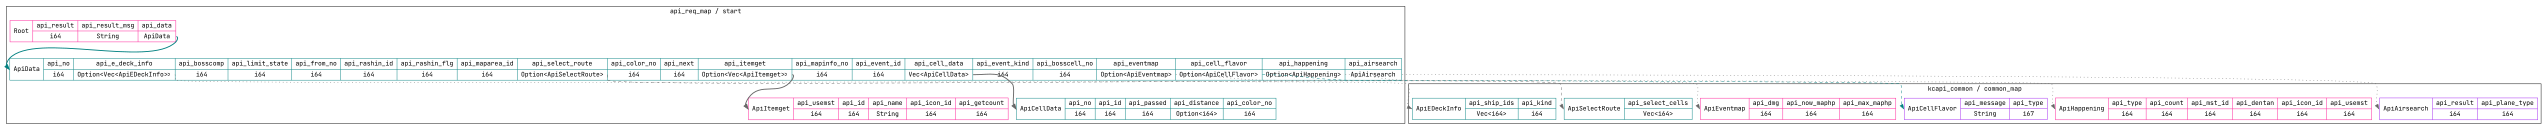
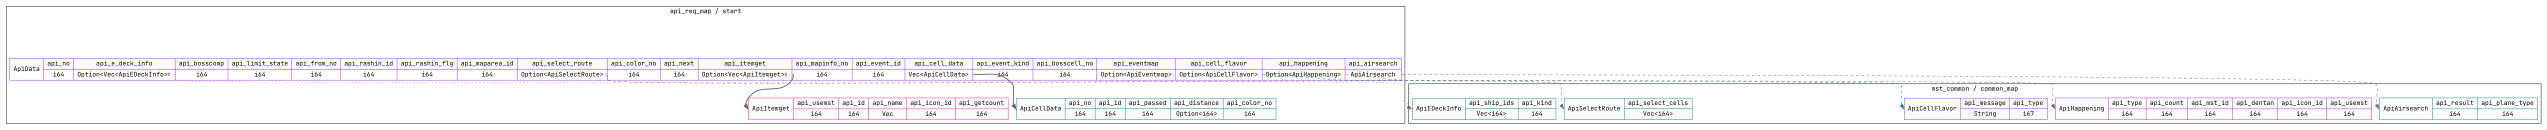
(93, 31) -> none
(706, 69) -> (706, 69)
(1900, 76) -> (1900, 76)
(1709, 81) -> (1709, 81)
(1975, 89) -> (1975, 89)
(1798, 109) -> none
(2214, 109) -> (2214, 109)
(2459, 109) -> (2459, 109)
(888, 114) -> (888, 114)
